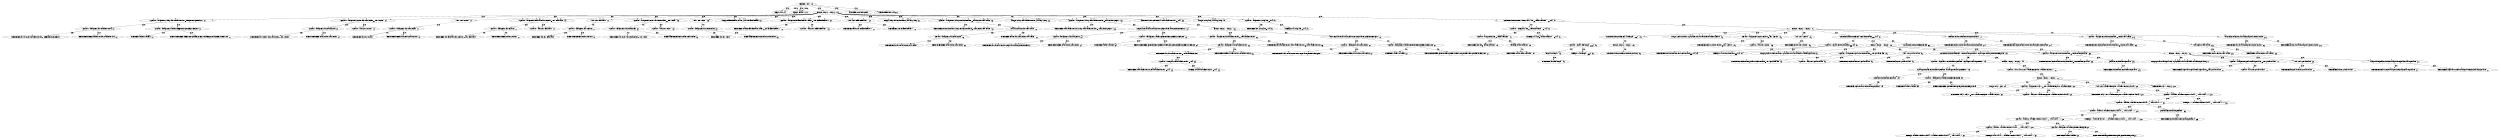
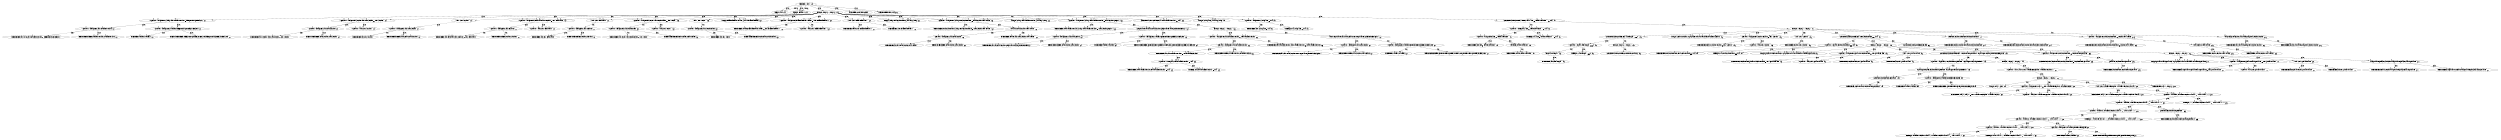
none -> (1603, 41)
